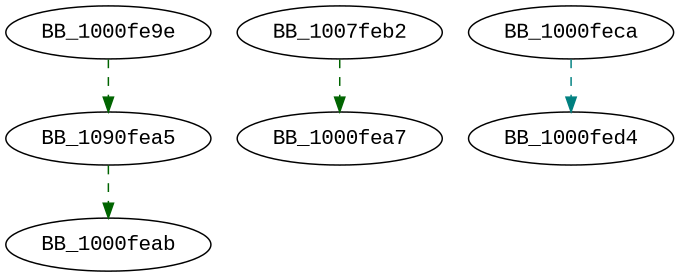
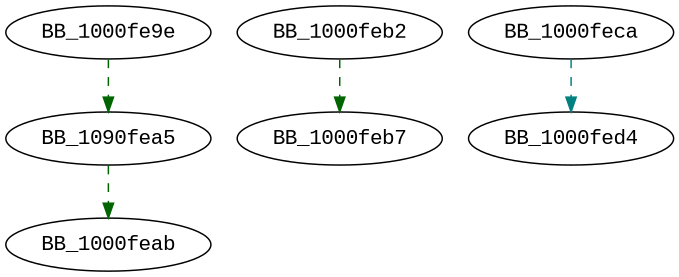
(340, 32) -> (340, 32)
(340, 139) -> (340, 139)
